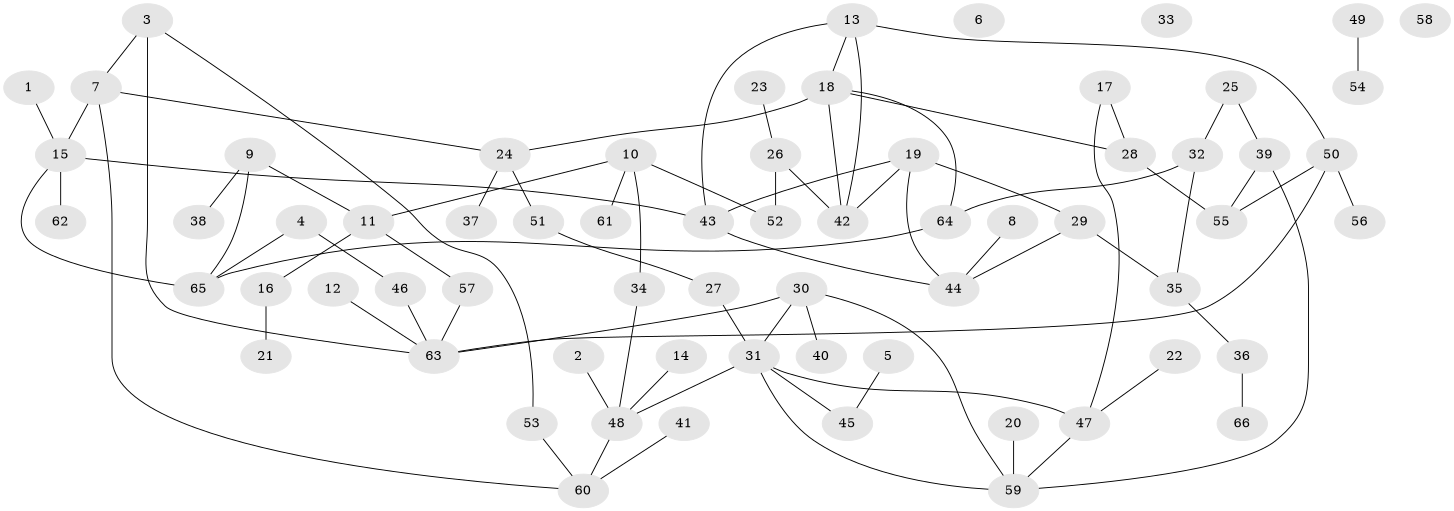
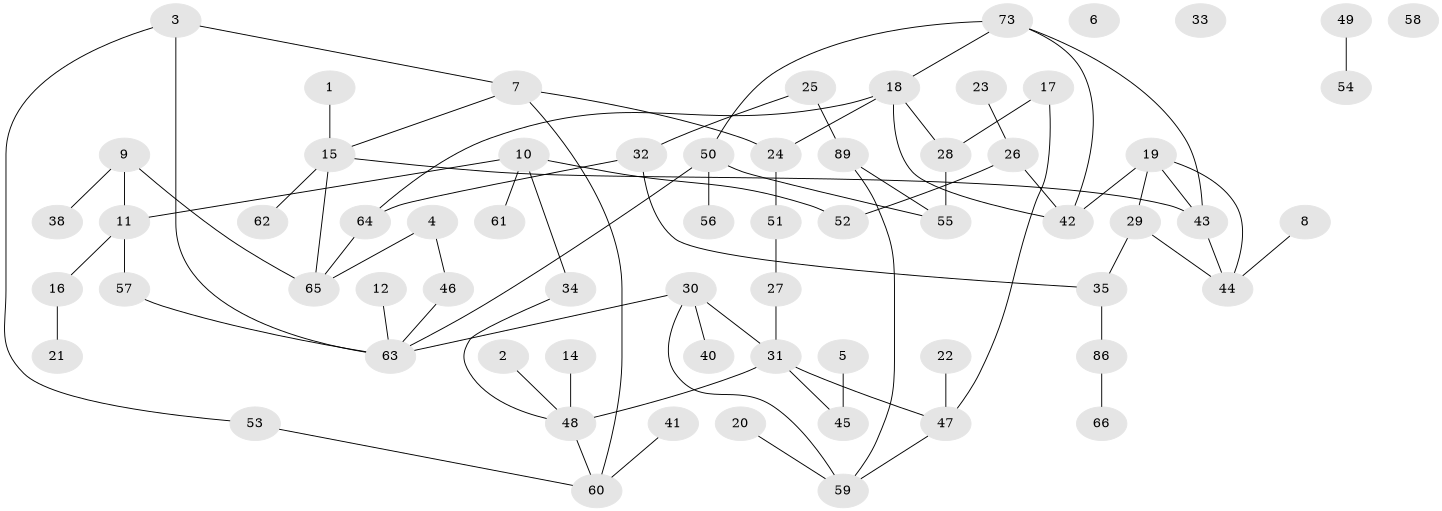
(852, 21) -> (1007, 21)
(1265, 155) -> (843, 155)
(471, 222) -> none
(1242, 357) -> (1102, 357)
(857, 463) -> none
